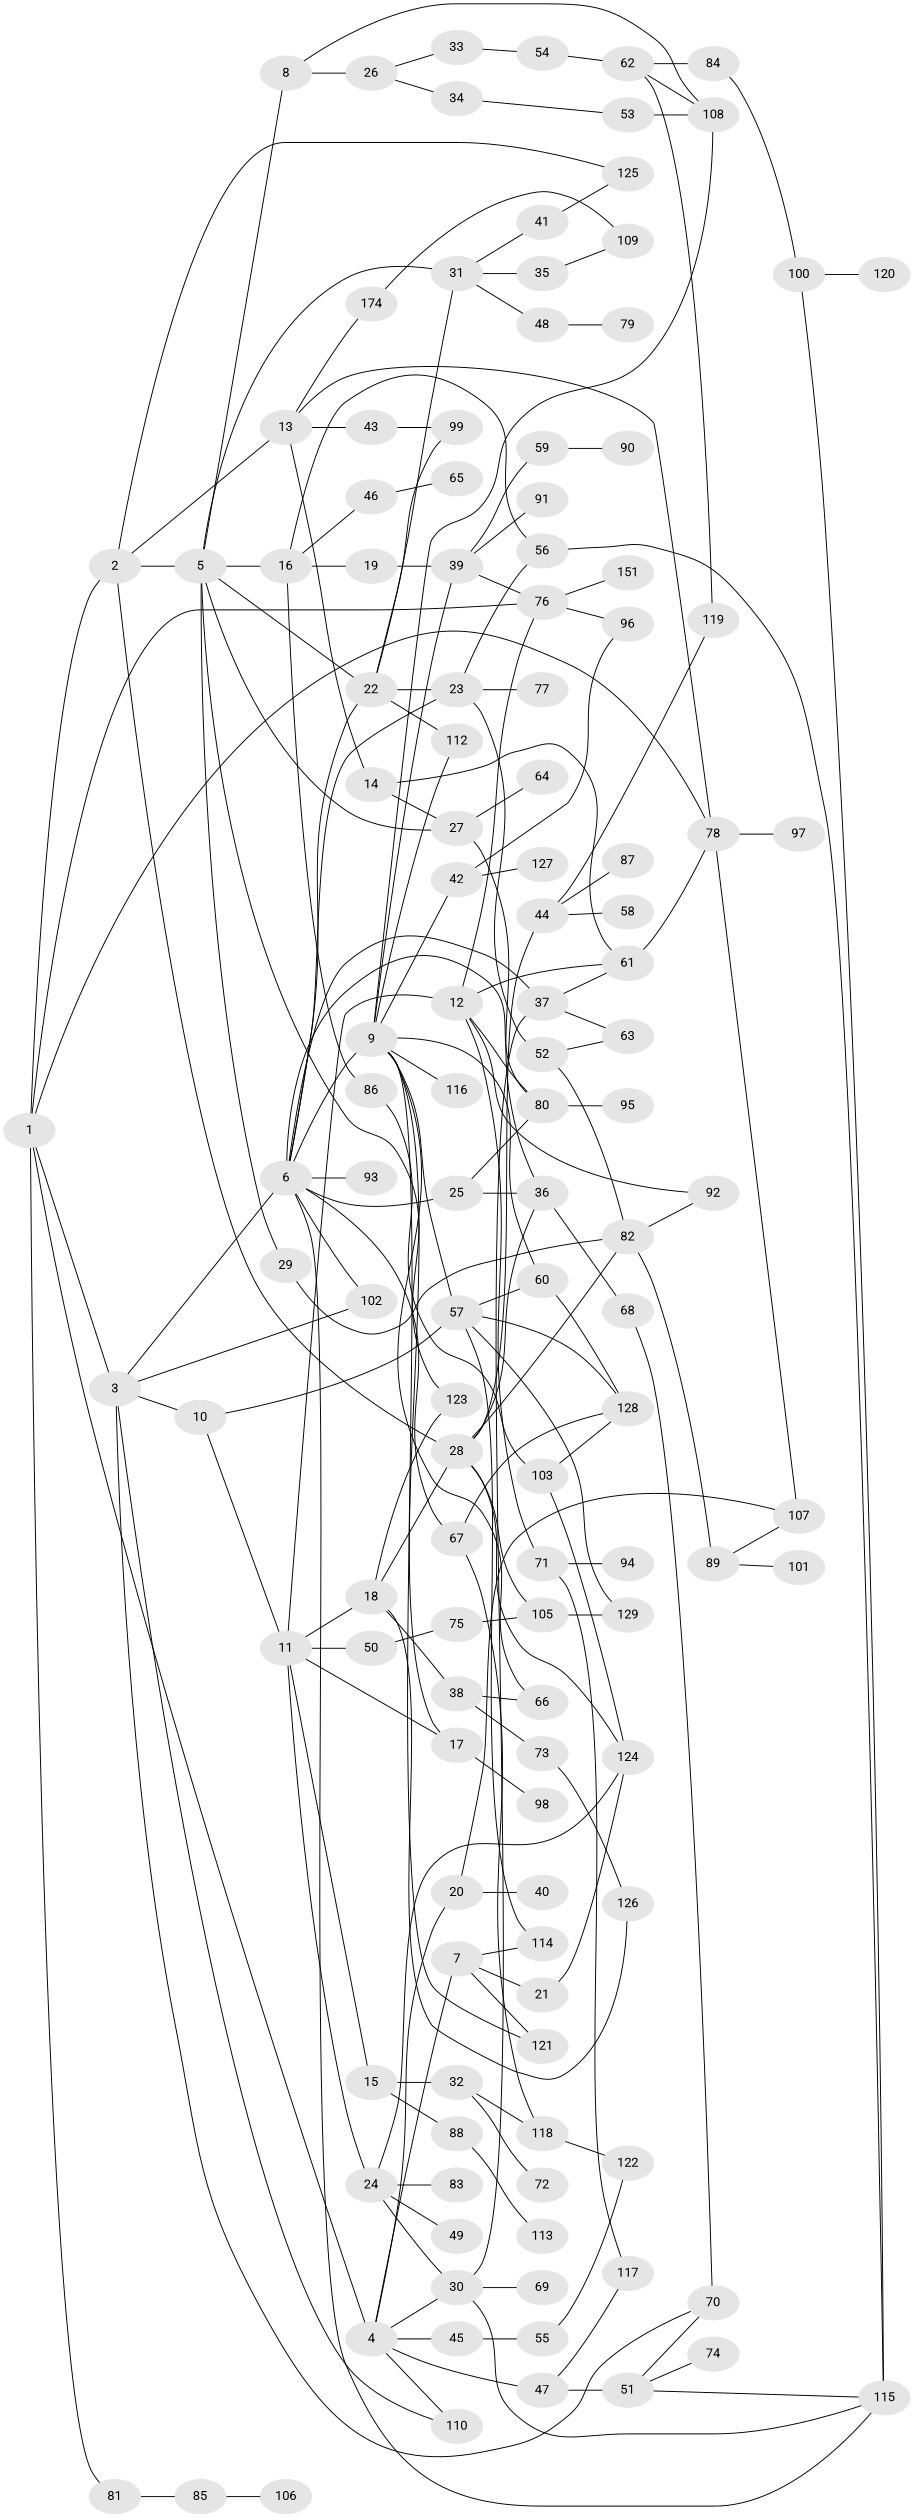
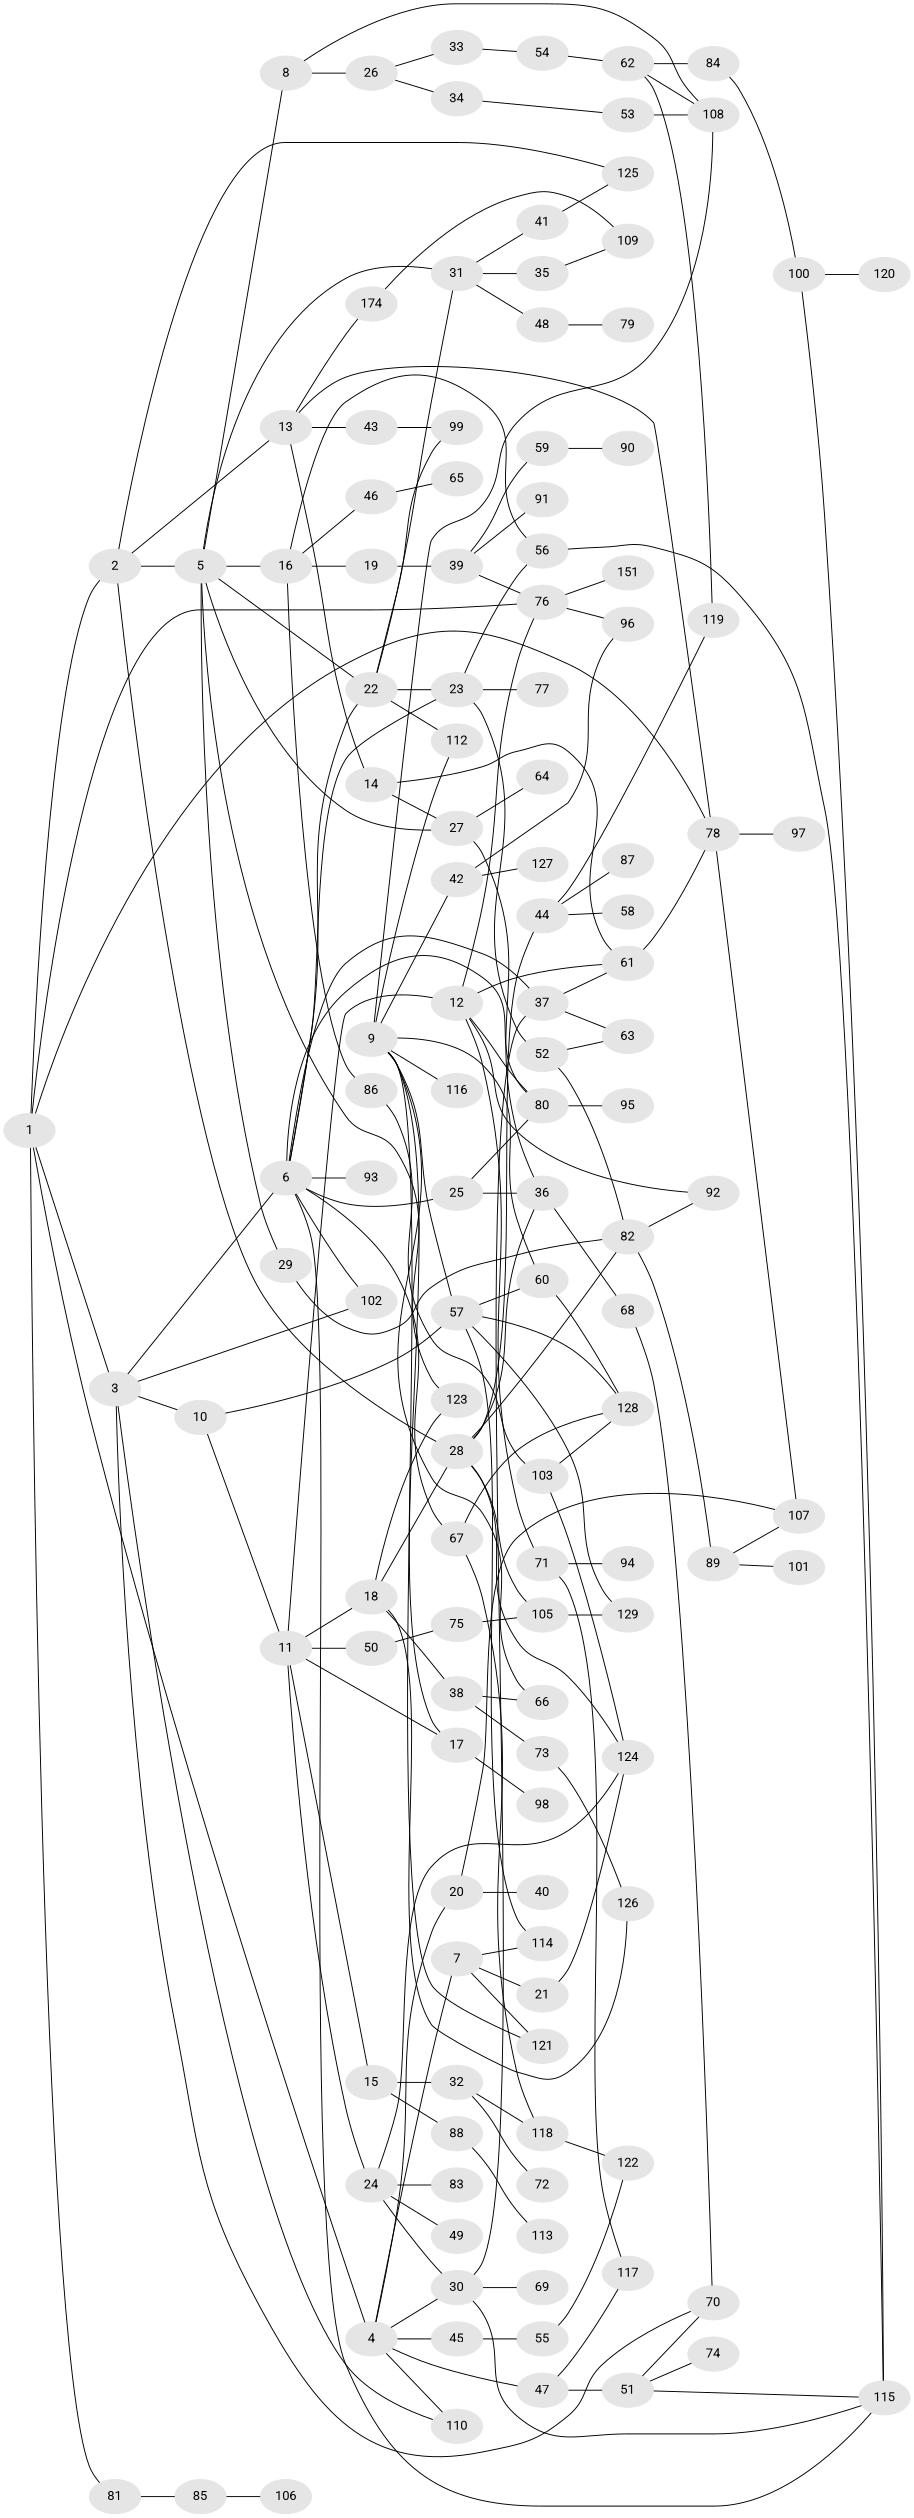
(405, 812) -> none
(321, 1105) -> none
